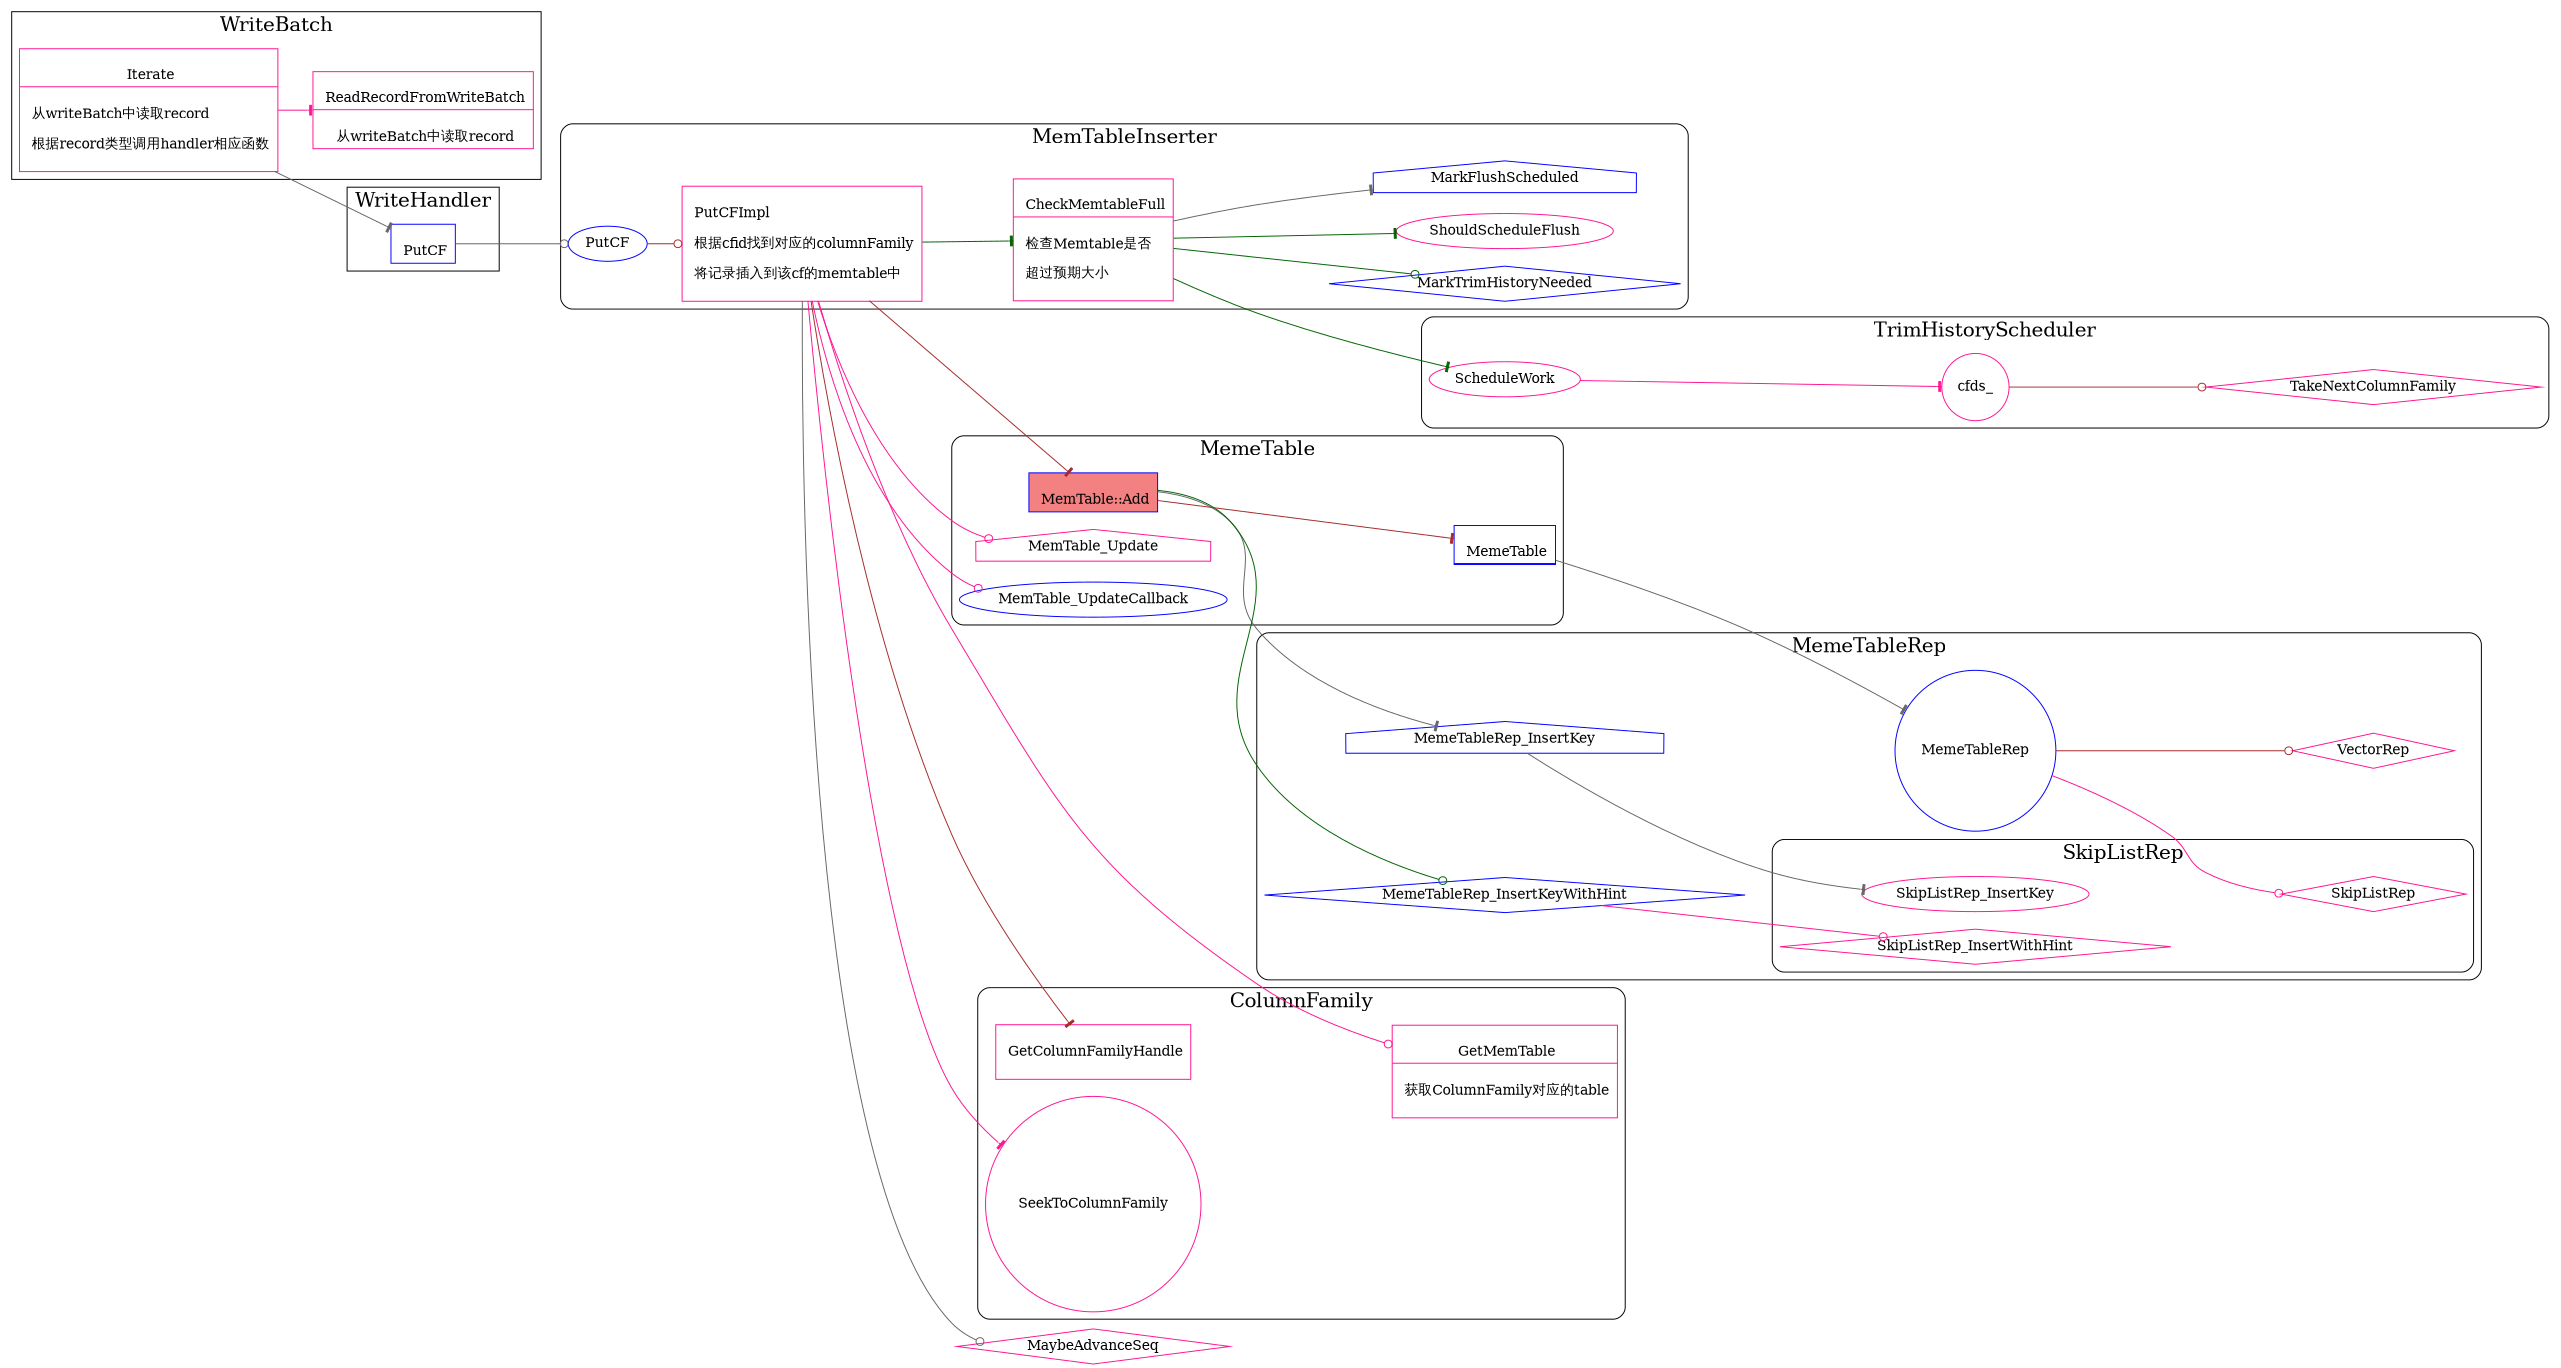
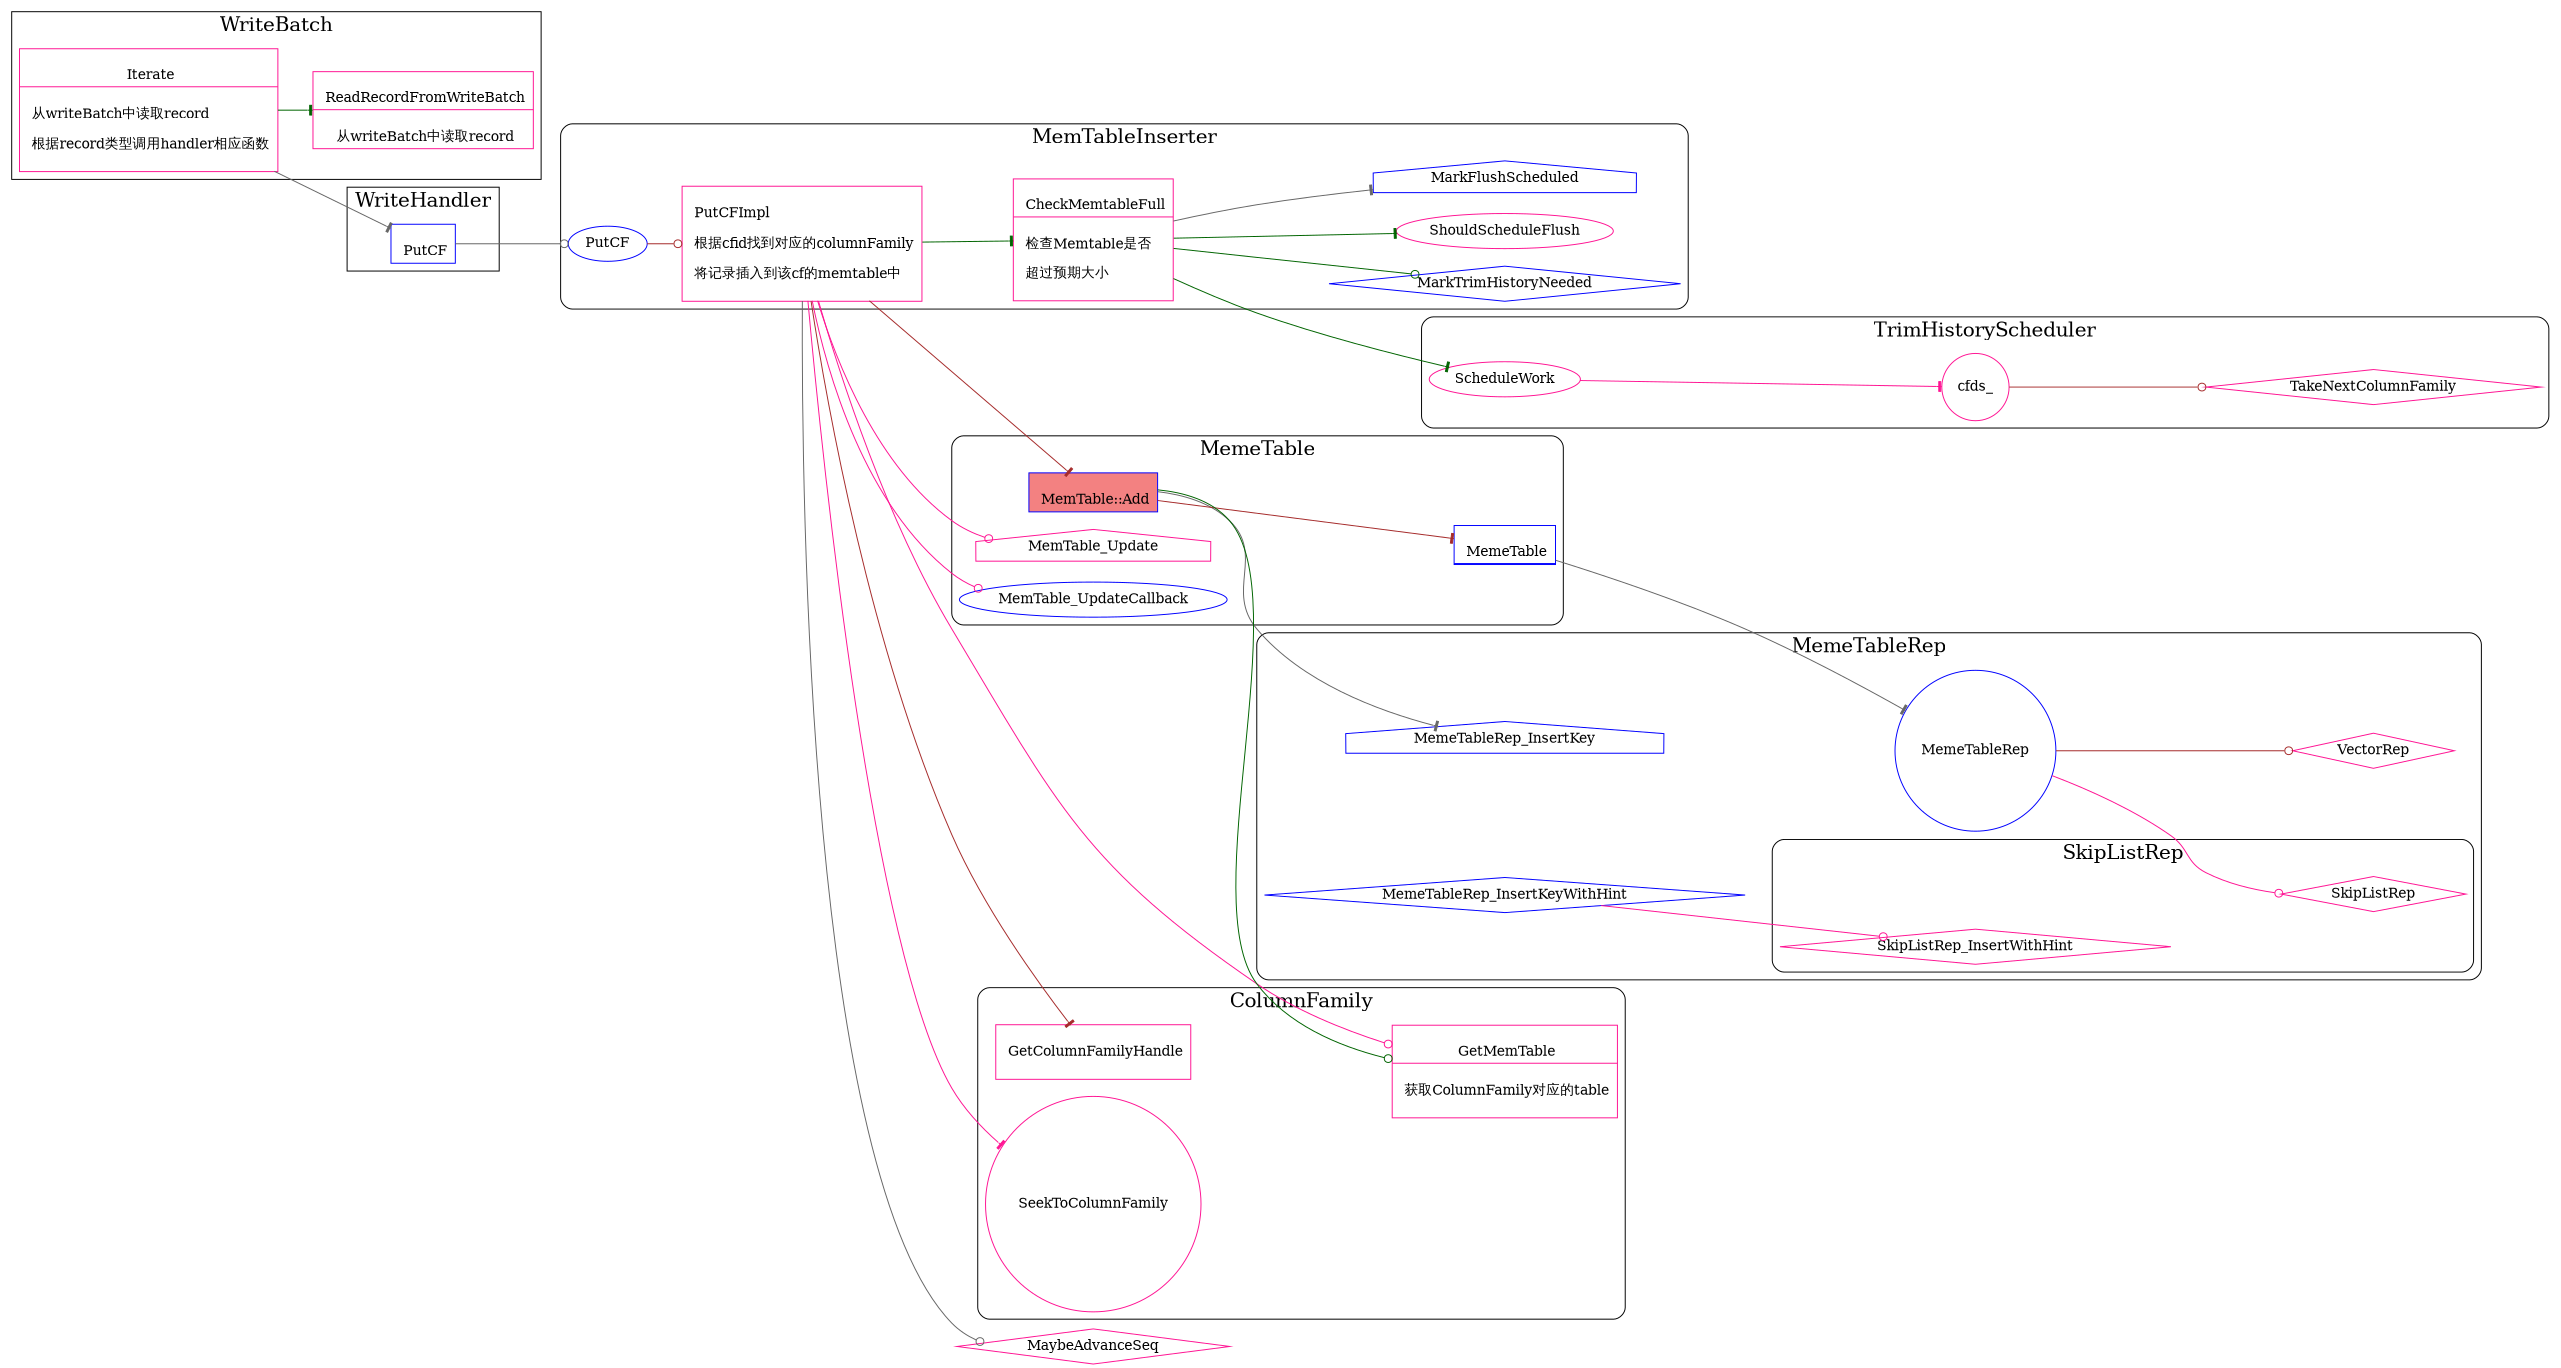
(293, 110) -> (293, 110)
(1238, 710) -> (1242, 787)
(1975, 894) -> none
